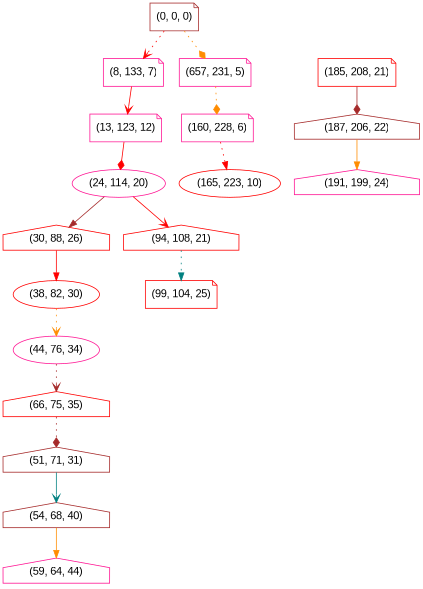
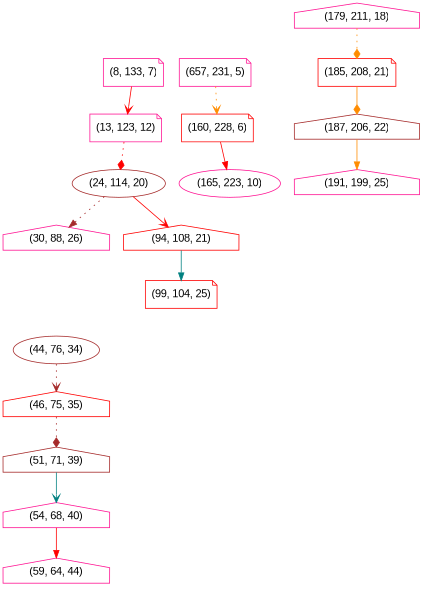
(174, 17) -> none
none -> (357, 17)
(216, 96) -> (216, 96)
(357, 96) -> (357, 96)
(217, 128) -> (217, 128)
(123, 151) -> (123, 151)
(223, 152) -> (223, 152)
(119, 183) -> (119, 183)
(230, 183) -> (230, 183)
(357, 183) -> (357, 183)
(90, 209) -> (90, 209)
(56, 239) -> (56, 239)
(181, 262) -> (181, 262)
(56, 294) -> none
(56, 350) -> (56, 350)
(56, 405) -> (56, 405)
(56, 461) -> (56, 461)
(56, 516) -> (56, 516)
(56, 539) -> (56, 539)
